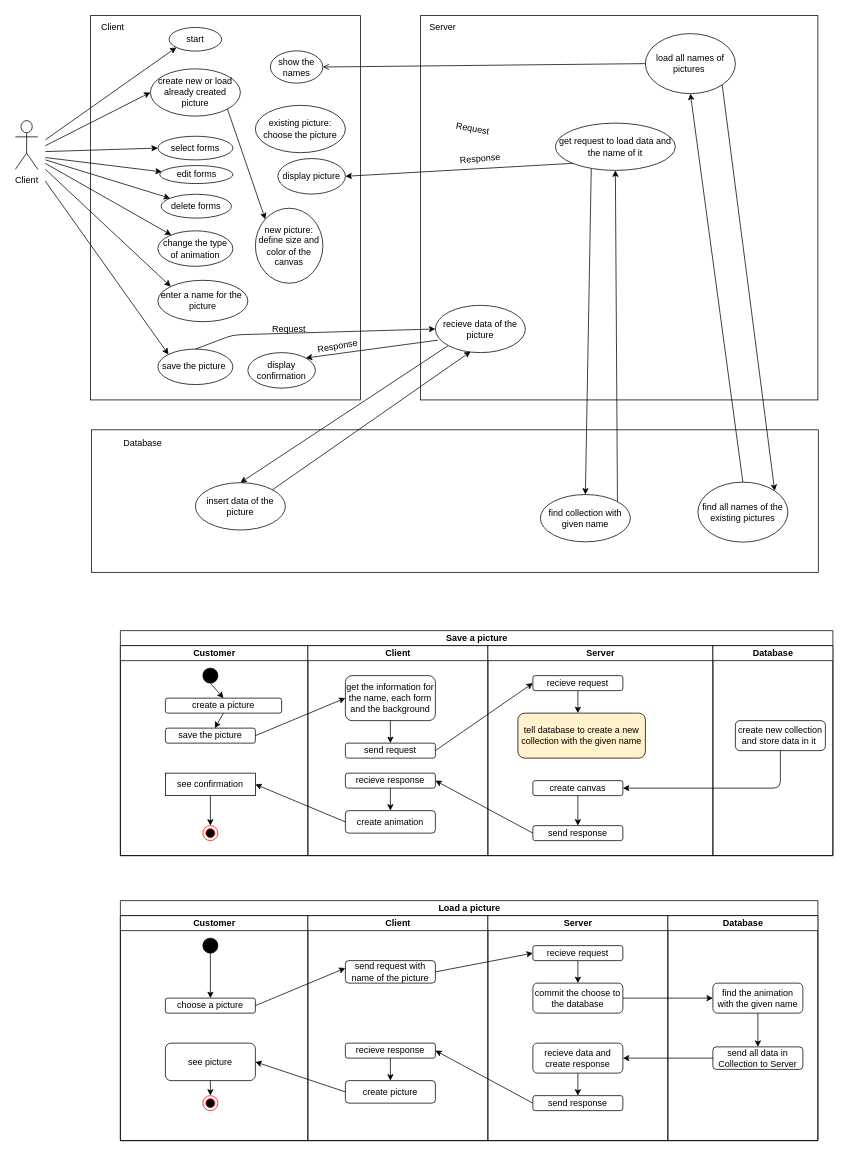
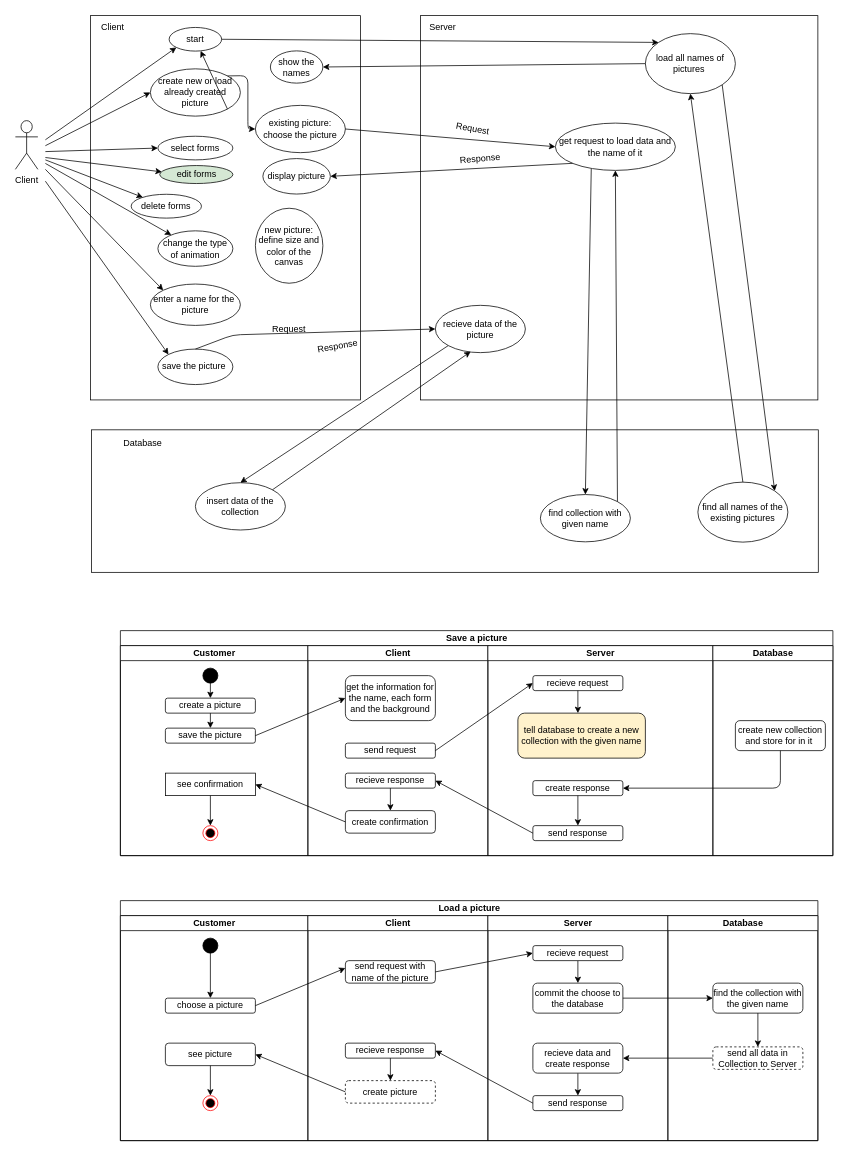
none -> (393, 40)
(328, 67) -> (329, 67)
none -> (240, 75)
none -> (447, 137)
(245, 161) -> (215, 82)
(196, 174) -> (196, 174)
(312, 176) -> (297, 176)
(196, 206) -> (166, 206)
(203, 301) -> (195, 304)
(374, 349) -> none
(282, 370) -> none
(240, 506) -> (240, 506)
(224, 705) -> (210, 705)
(390, 729) -> none
(780, 735) -> (780, 735)
(578, 788) -> (578, 788)
(390, 822) -> (390, 822)
(758, 998) -> (758, 998)
(758, 1058) -> (758, 1058)
(210, 1062) -> (210, 1054)
(390, 1092) -> (390, 1092)
